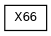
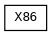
(26, 18) -> (26, 18)
